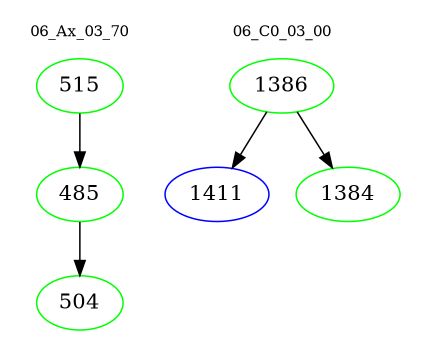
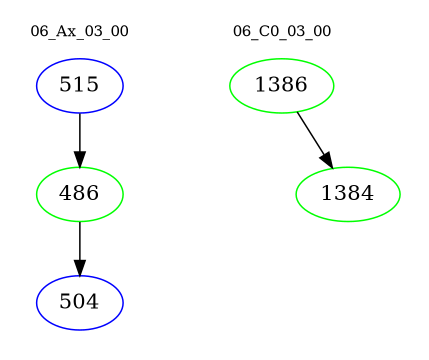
(80, 32) -> (80, 32)
(80, 86) -> (80, 86)
(80, 194) -> (80, 194)
(217, 194) -> none
(80, 303) -> (80, 303)
